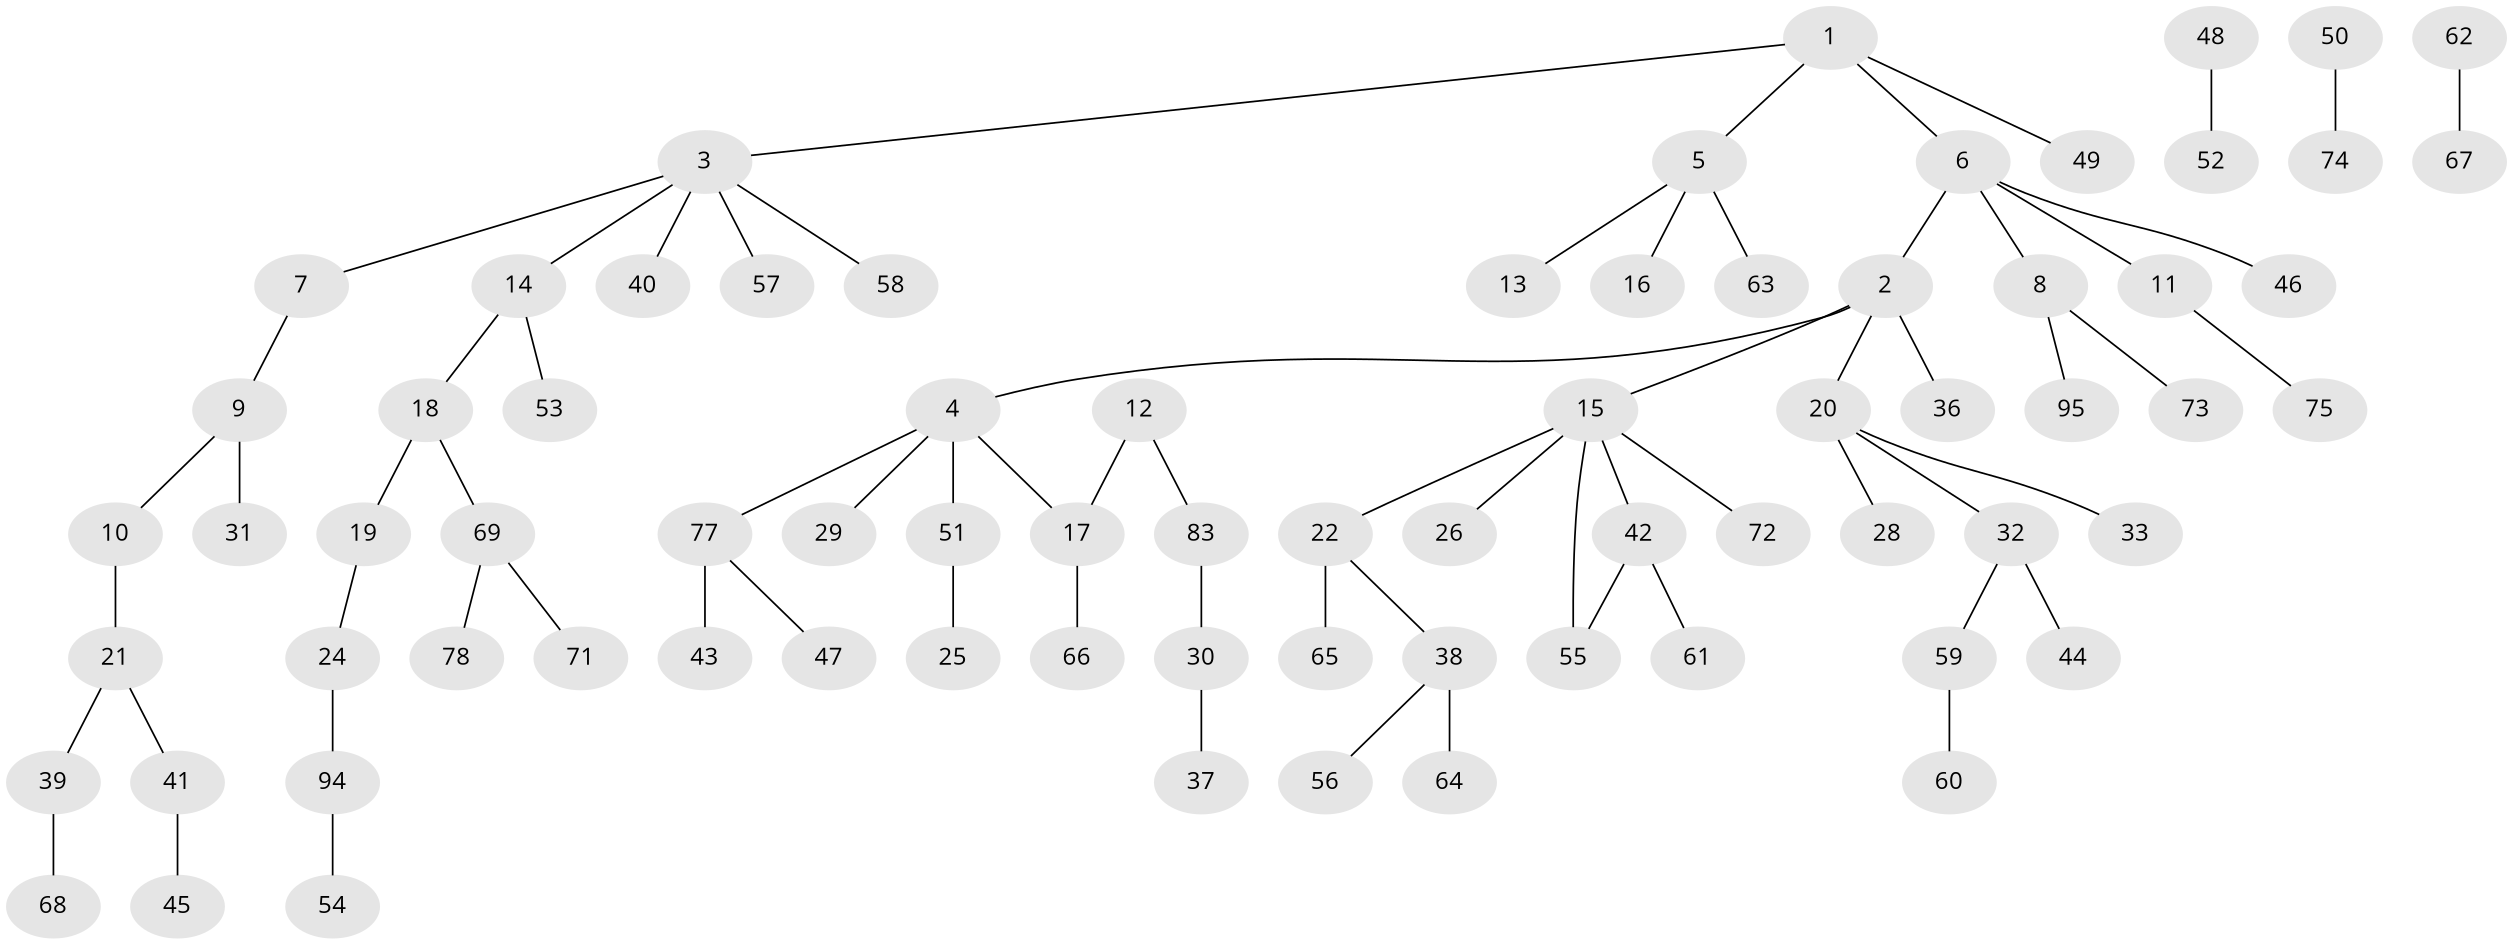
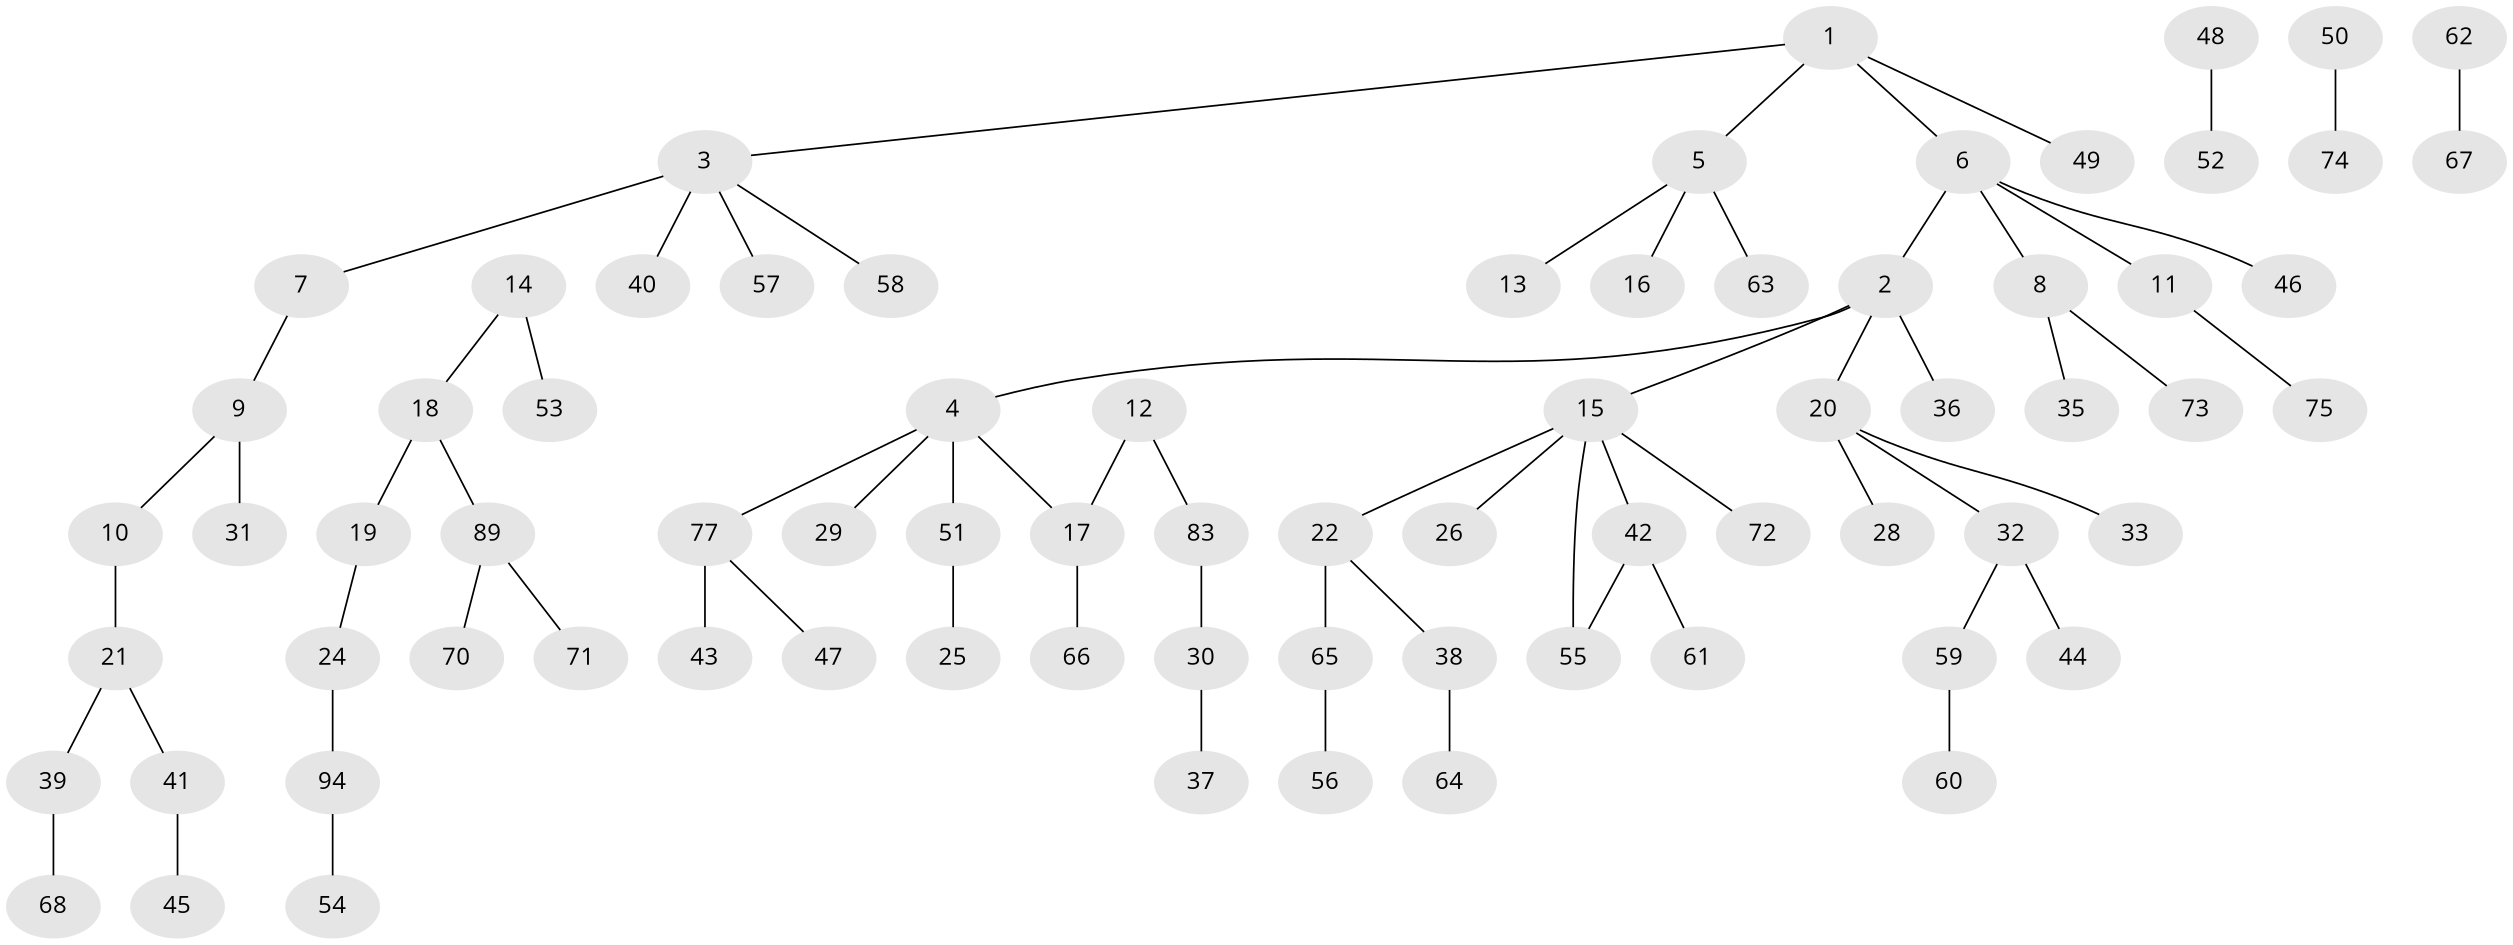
(612, 224) -> none
(2072, 410) -> (2072, 410)
(488, 534) -> (488, 534)
(457, 658) -> (457, 658)
(1388, 720) -> (1325, 721)
